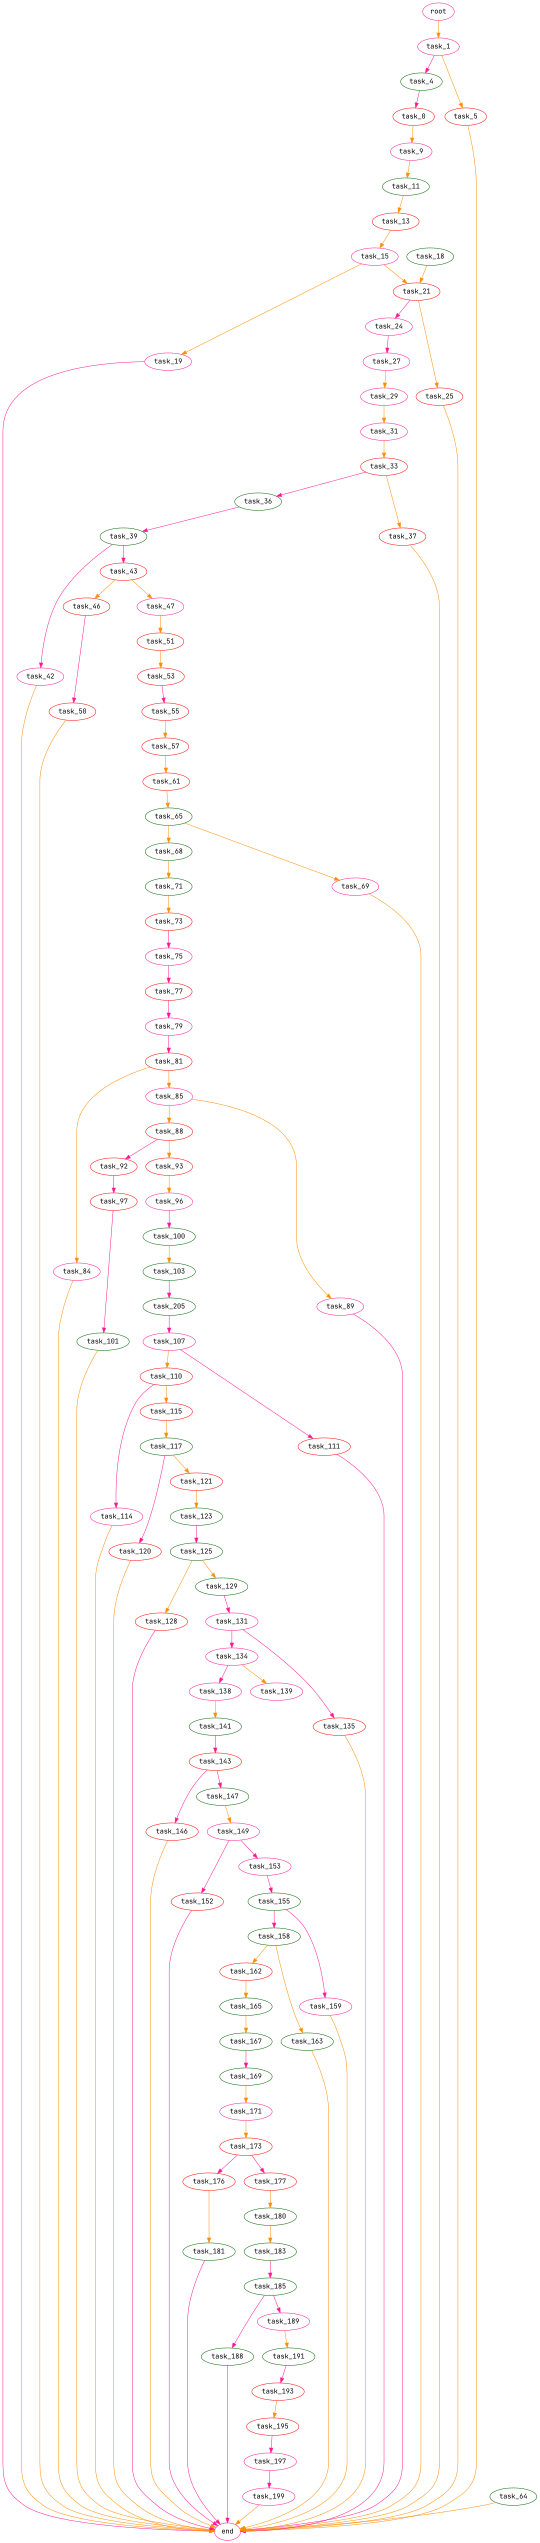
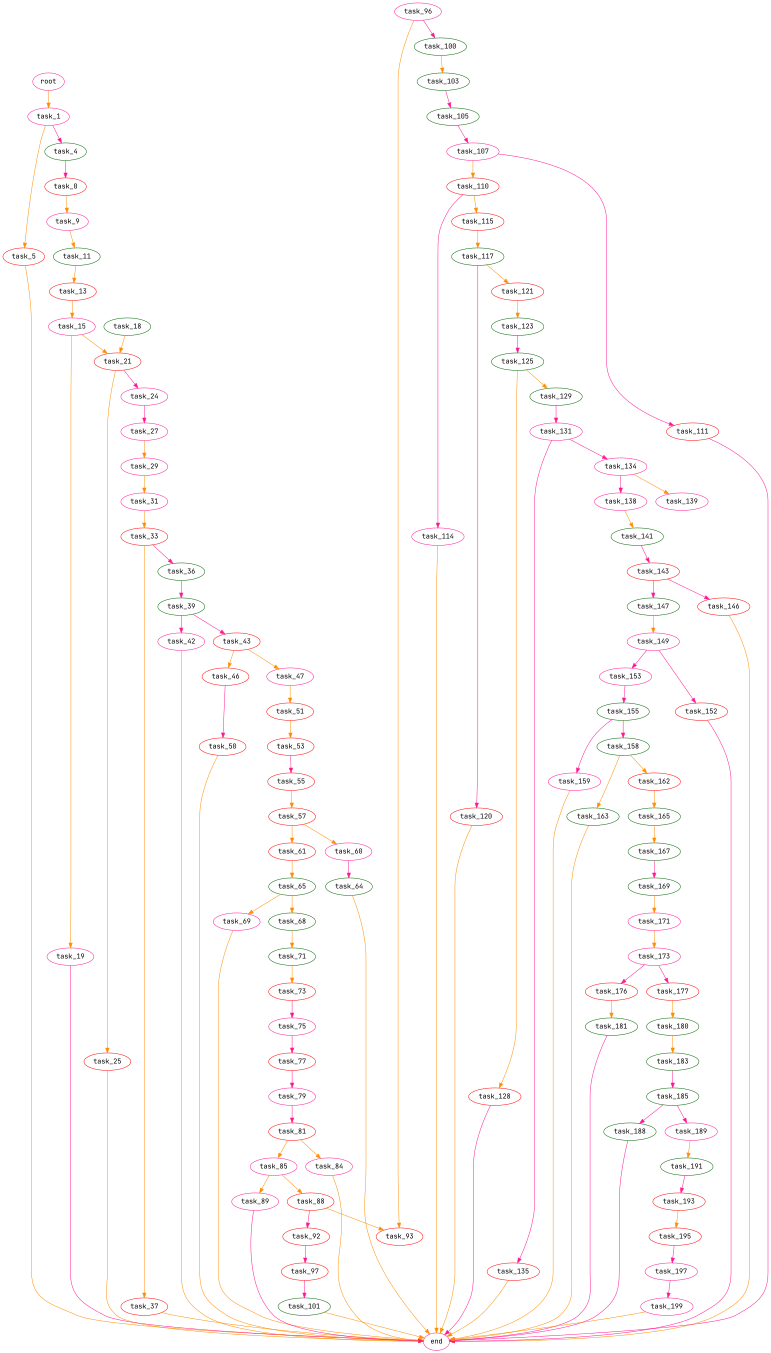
none -> (348, 852)
(169, 1182) -> (398, 620)
(169, 1307) -> (453, 117)
(246, 2147) -> (654, 957)
